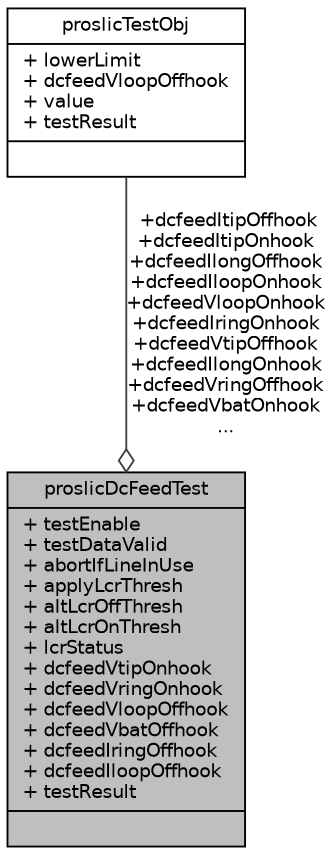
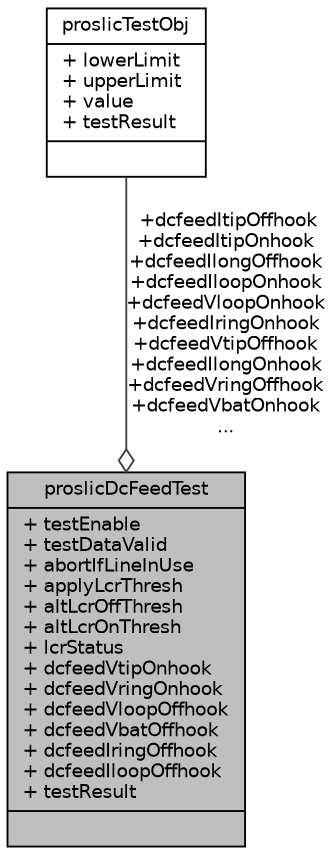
(126, 81) -> (122, 81)
